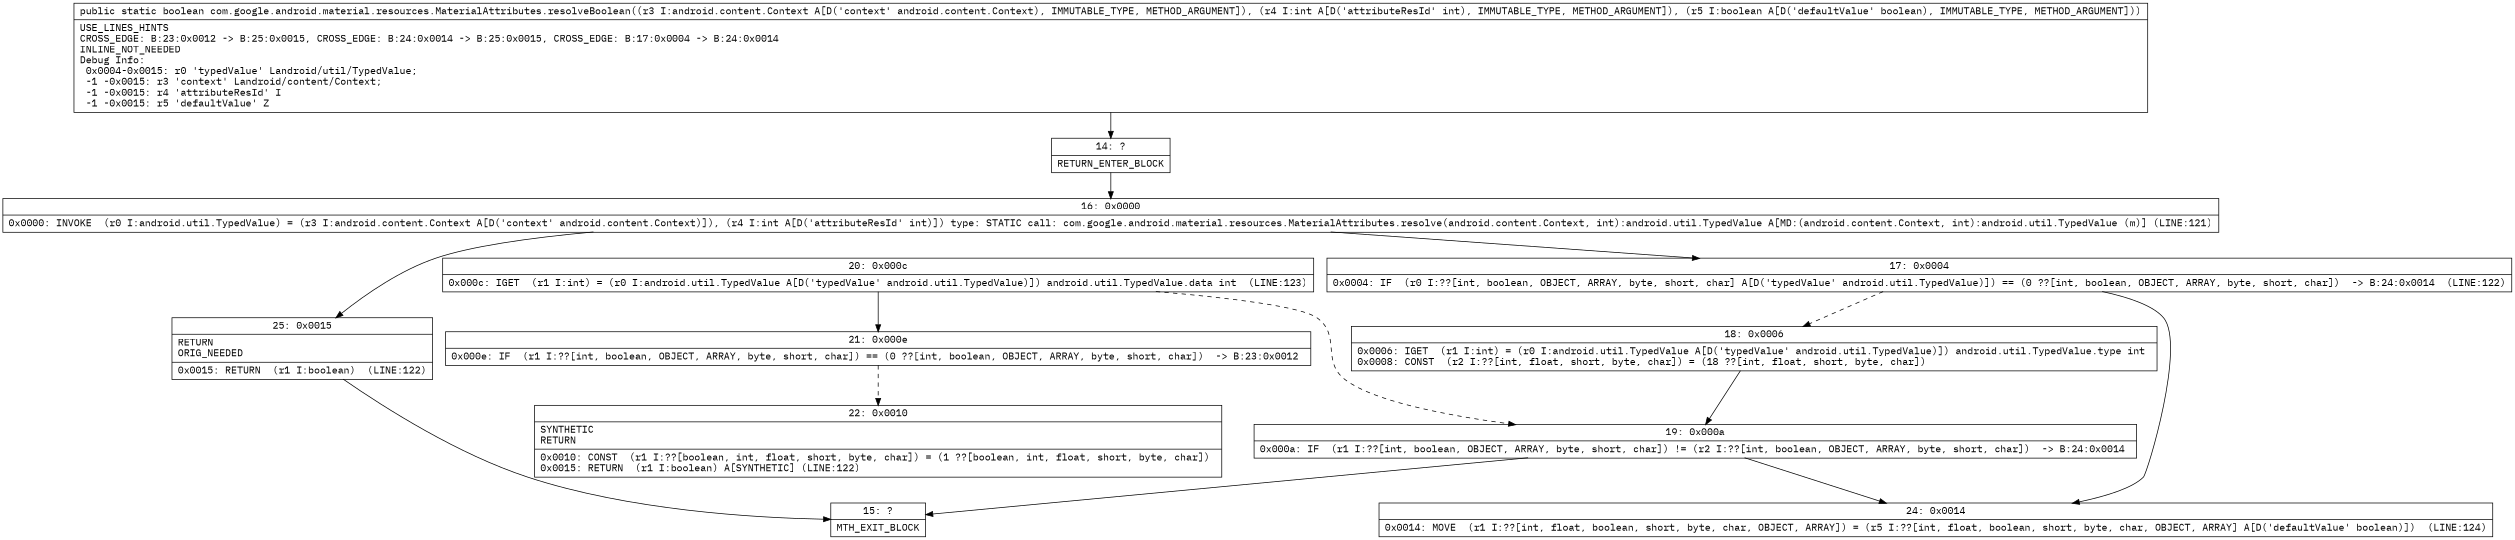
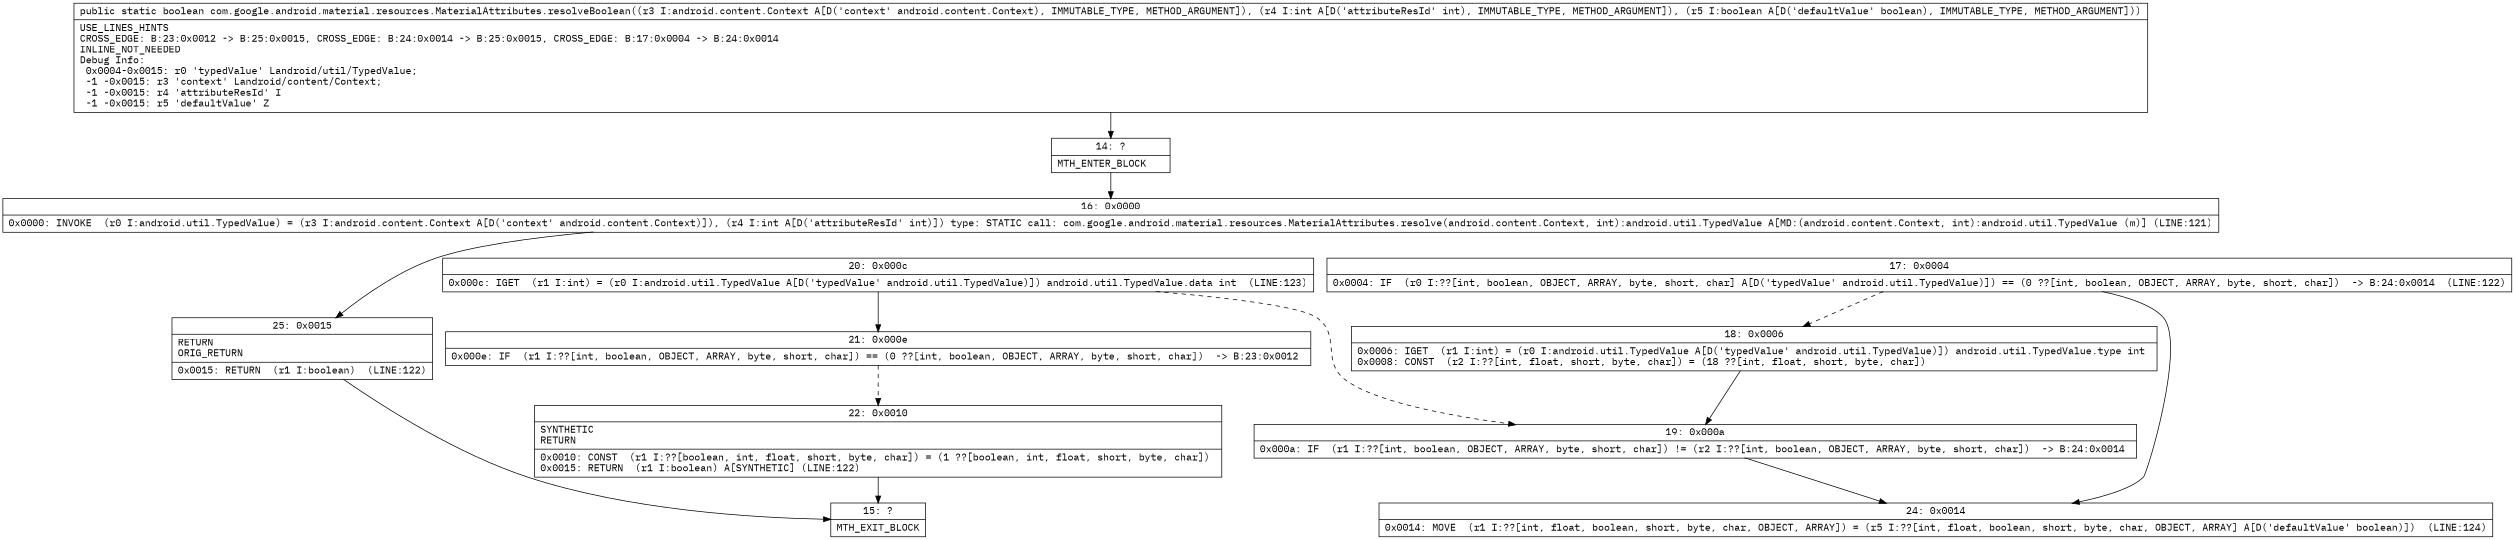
(1111, 164) -> (1102, 164)
(1511, 245) -> none
(210, 353) -> (210, 353)
(1230, 486) -> (878, 486)
